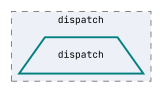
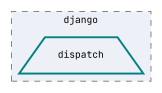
(81, 21) -> (81, 21)
